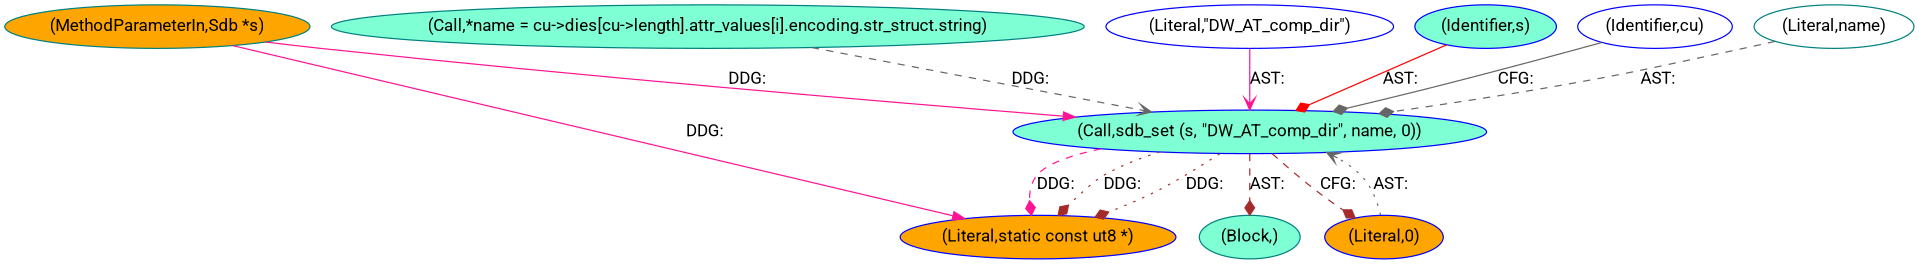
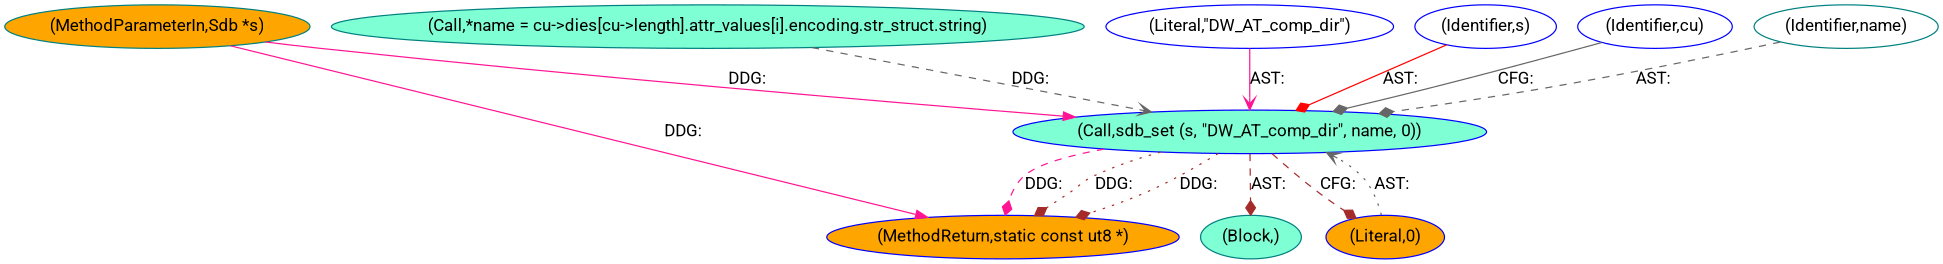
(1486, 27) -> (1486, 27)
(1834, 27) -> (1846, 27)
(1038, 237) -> (1003, 237)
